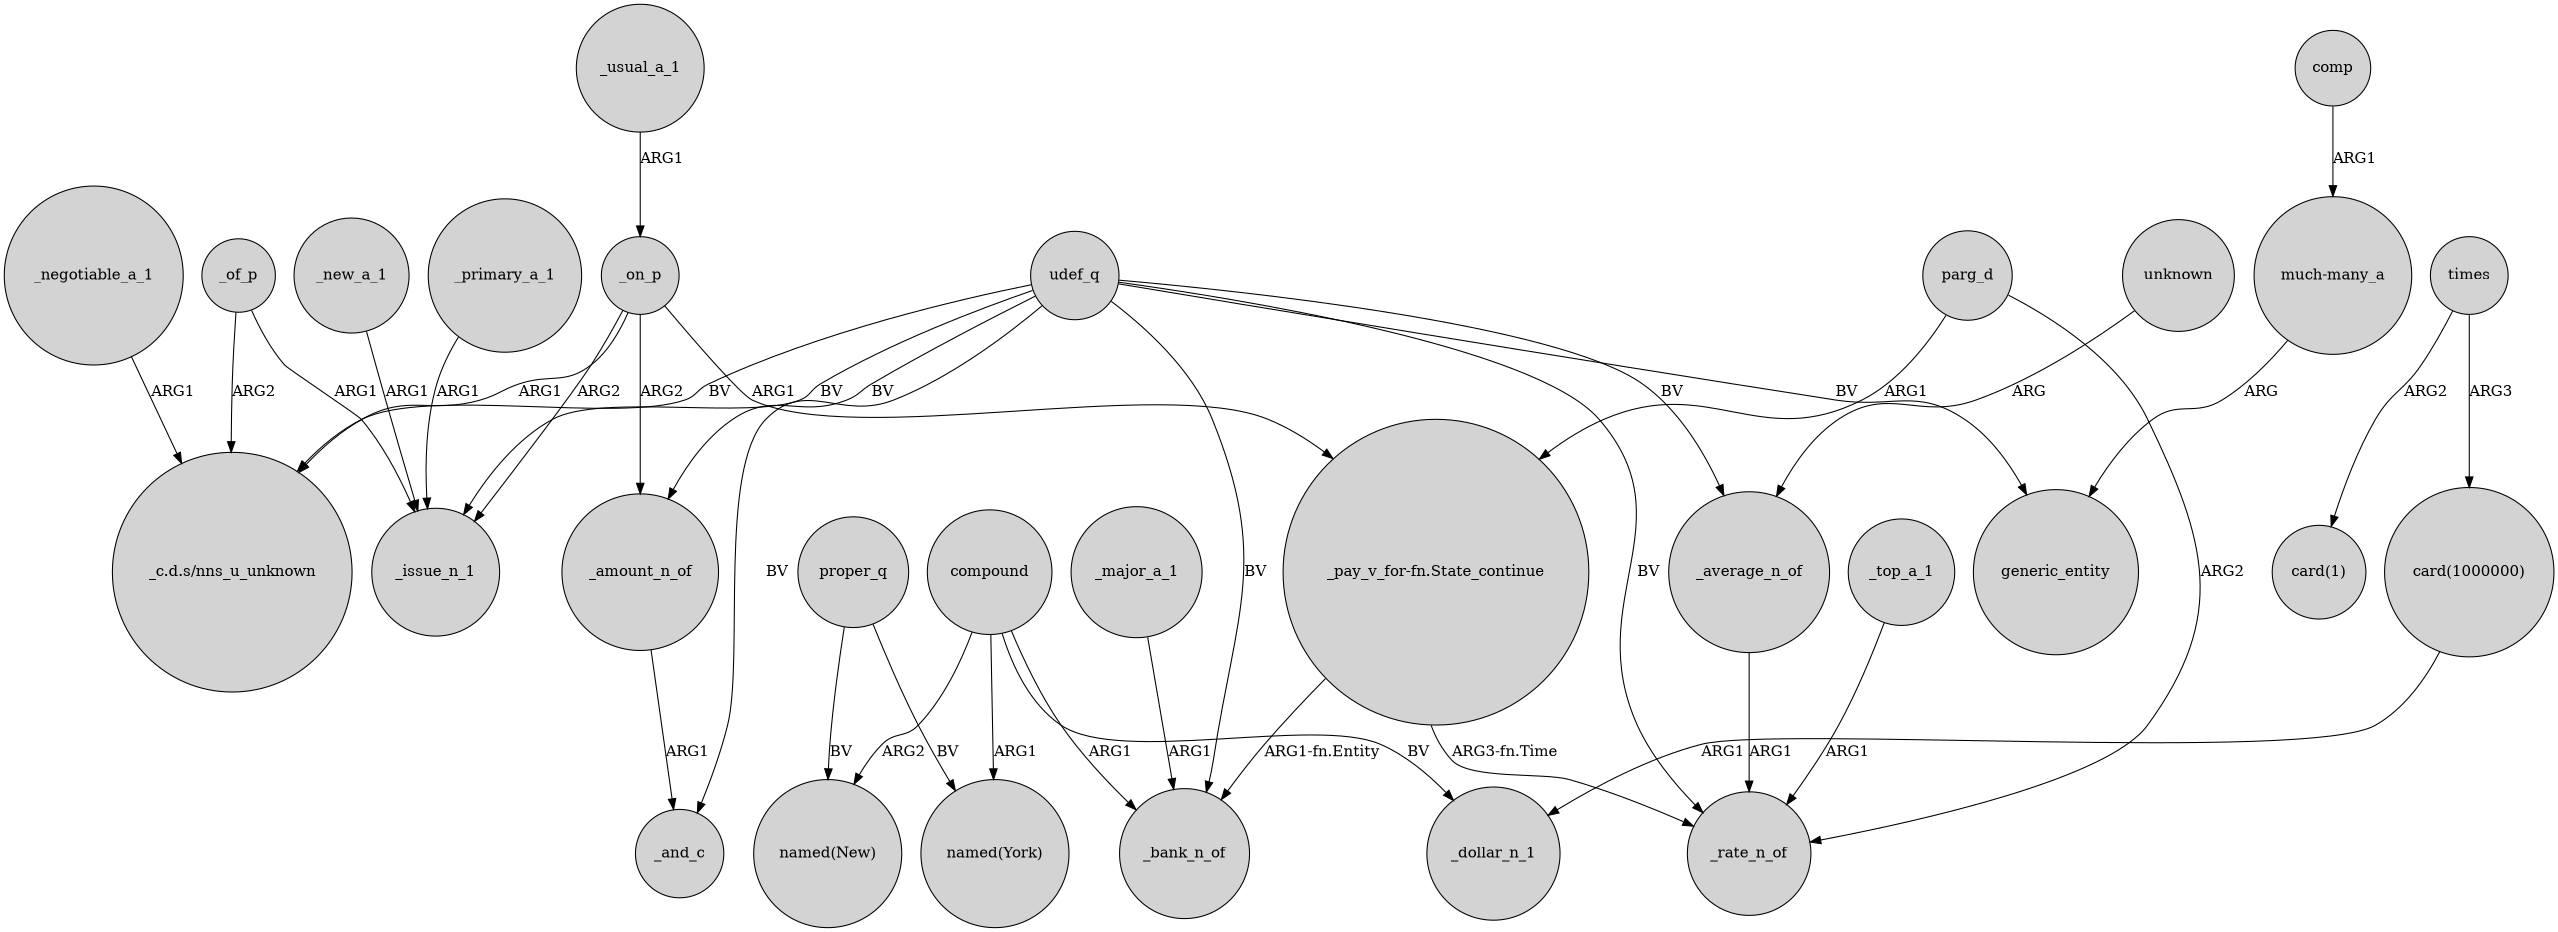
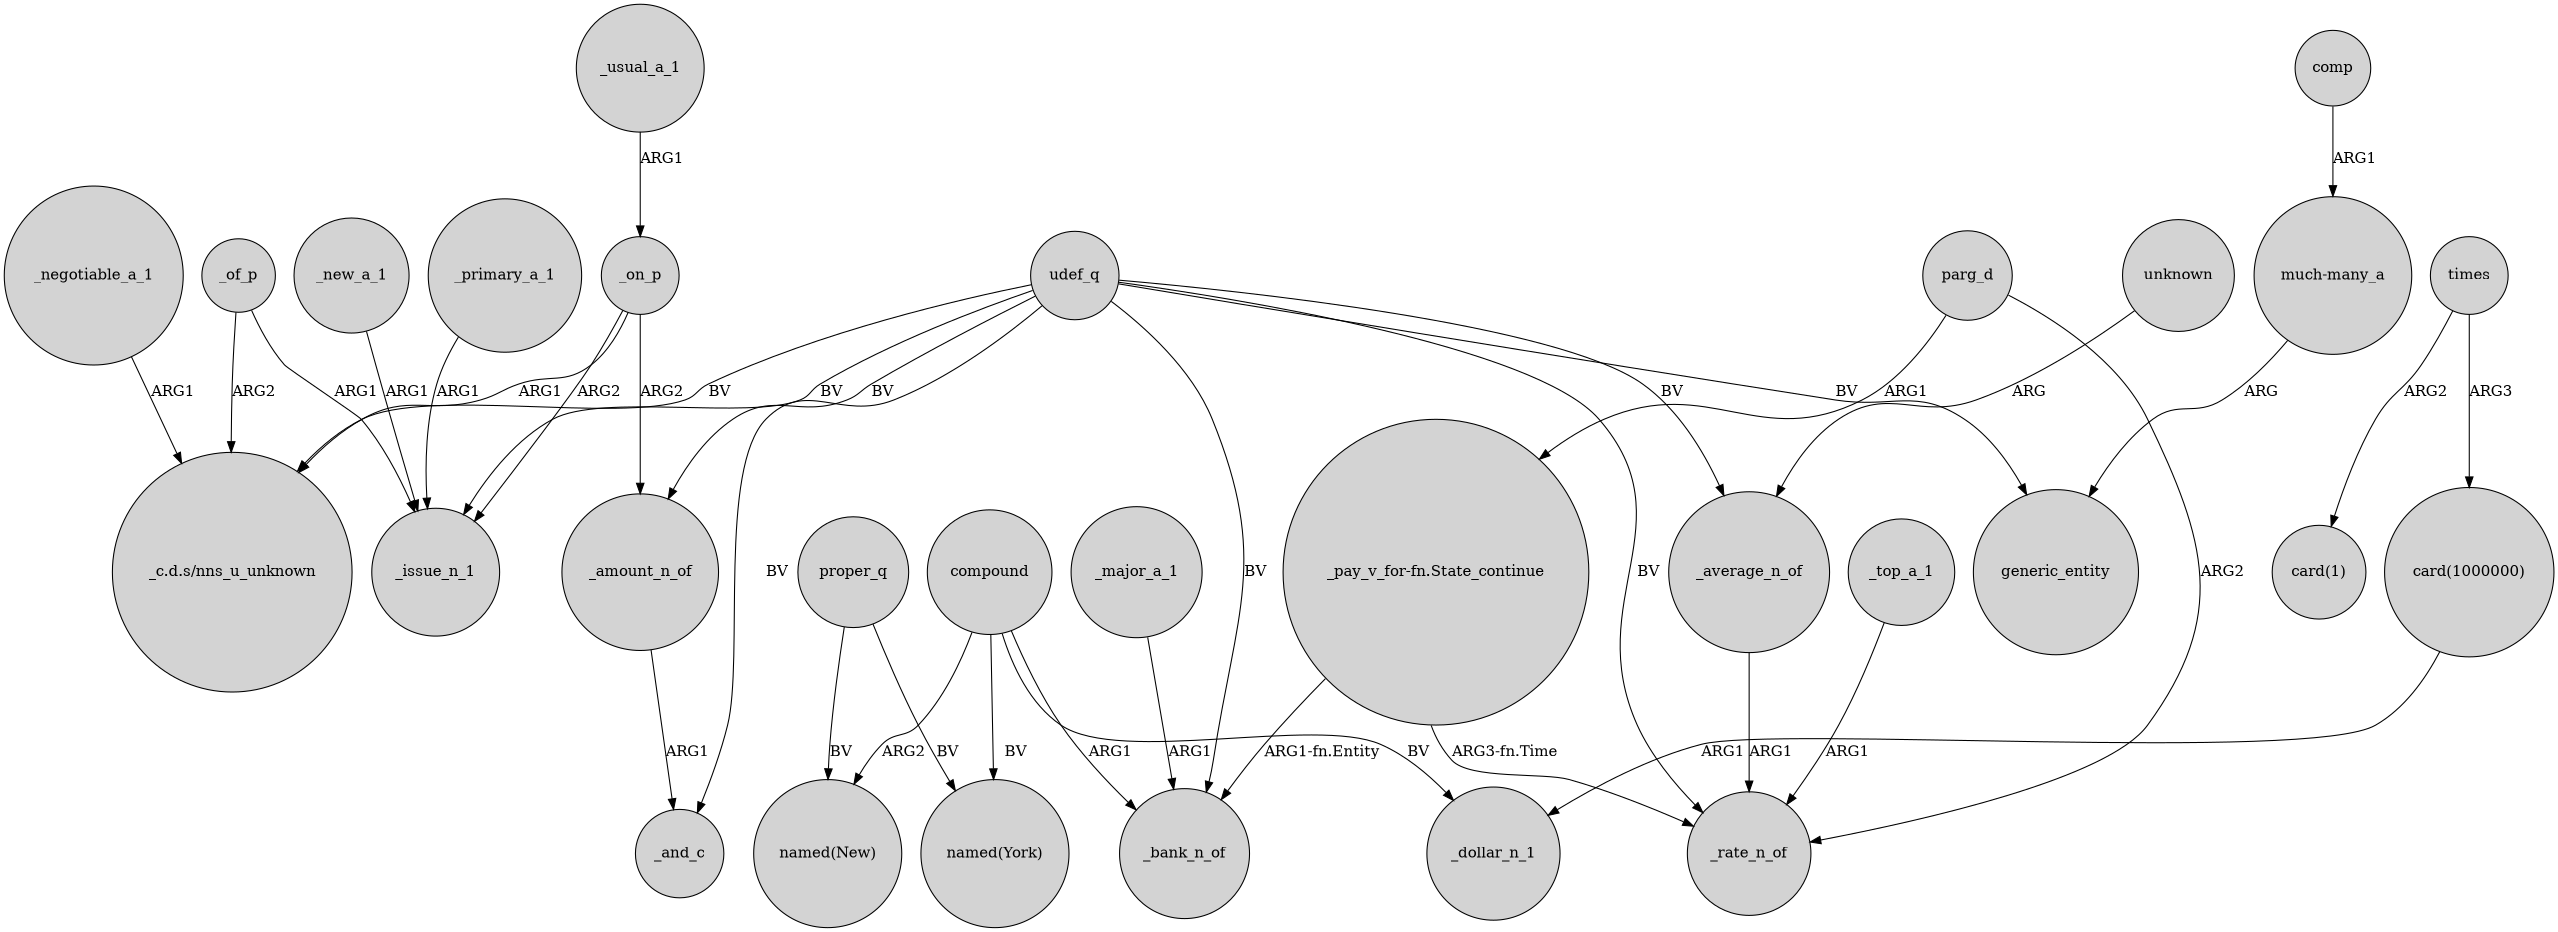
(978, 413) -> none
(1016, 752) -> (1016, 752)
